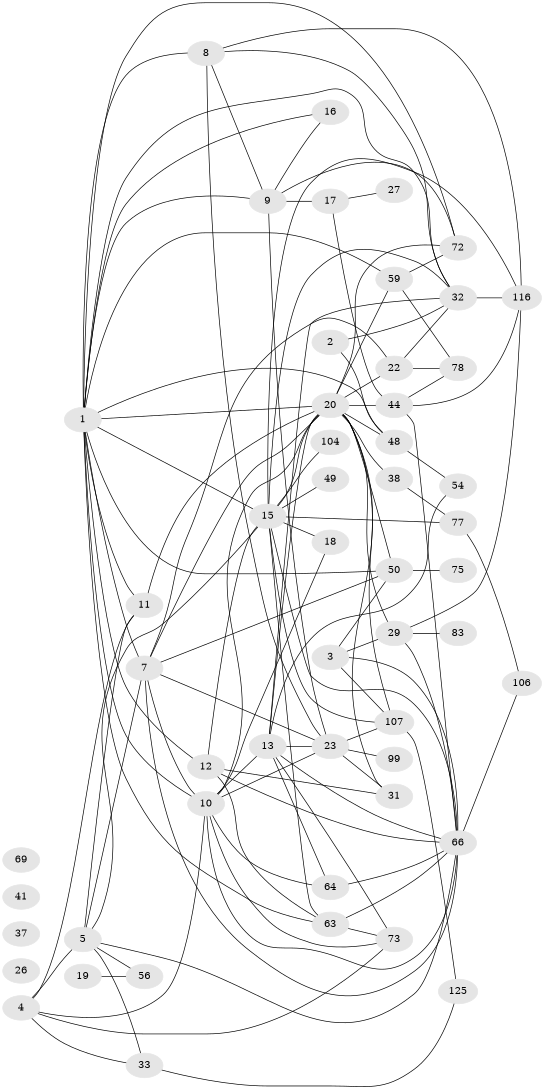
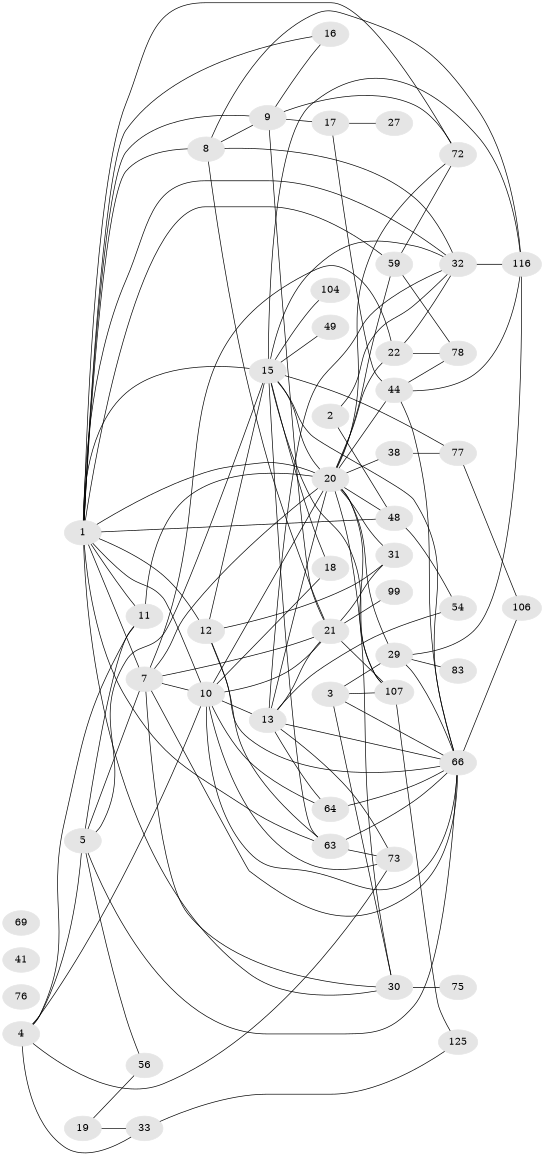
(394, 570) -> (394, 987)
(330, 746) -> (330, 631)
(21, 934) -> none
(21, 971) -> (21, 997)
(122, 999) -> (114, 1128)
